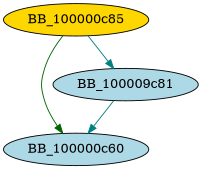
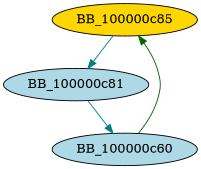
(42, 80) -> (160, 89)
(126, 85) -> (76, 85)
